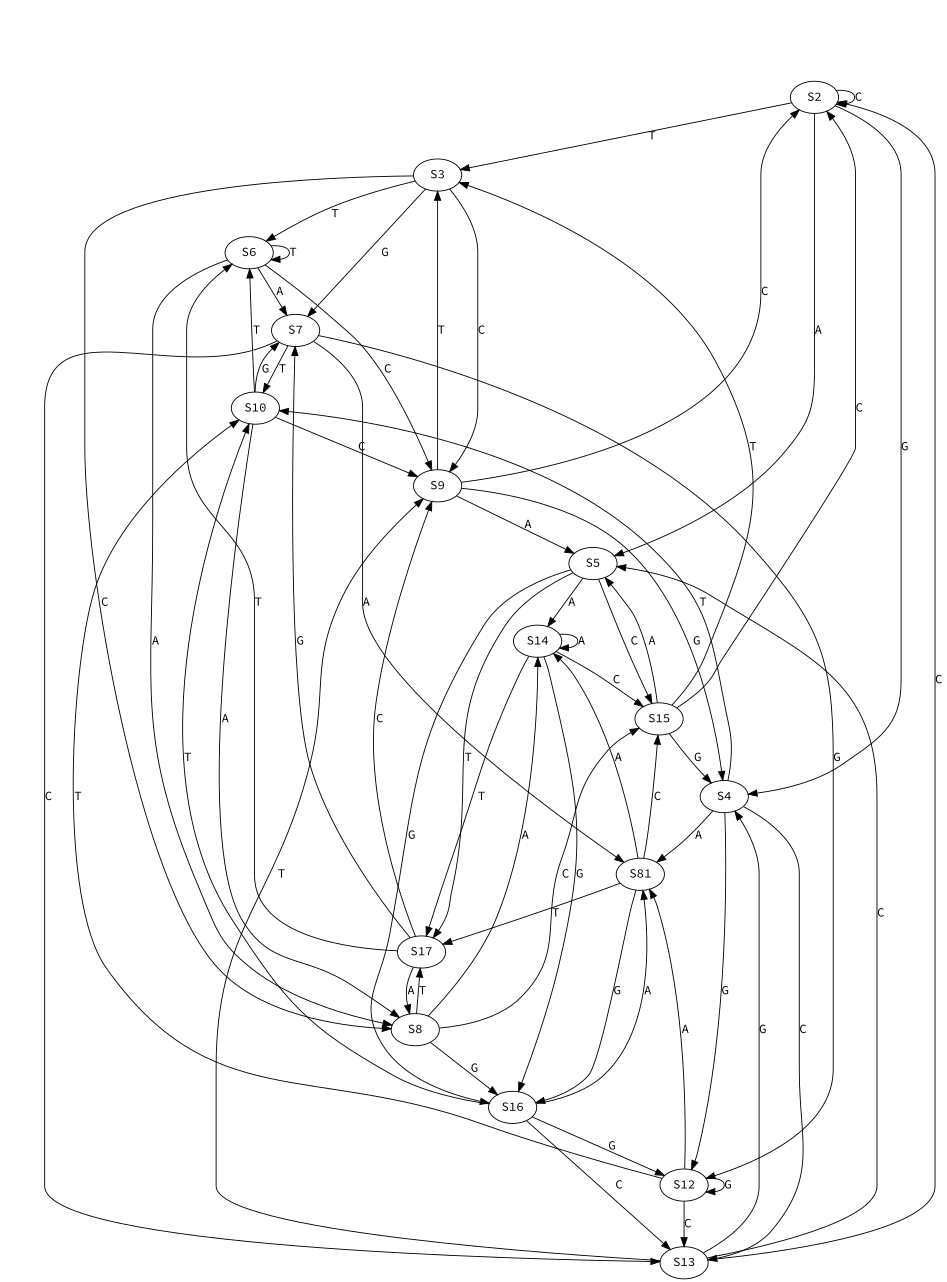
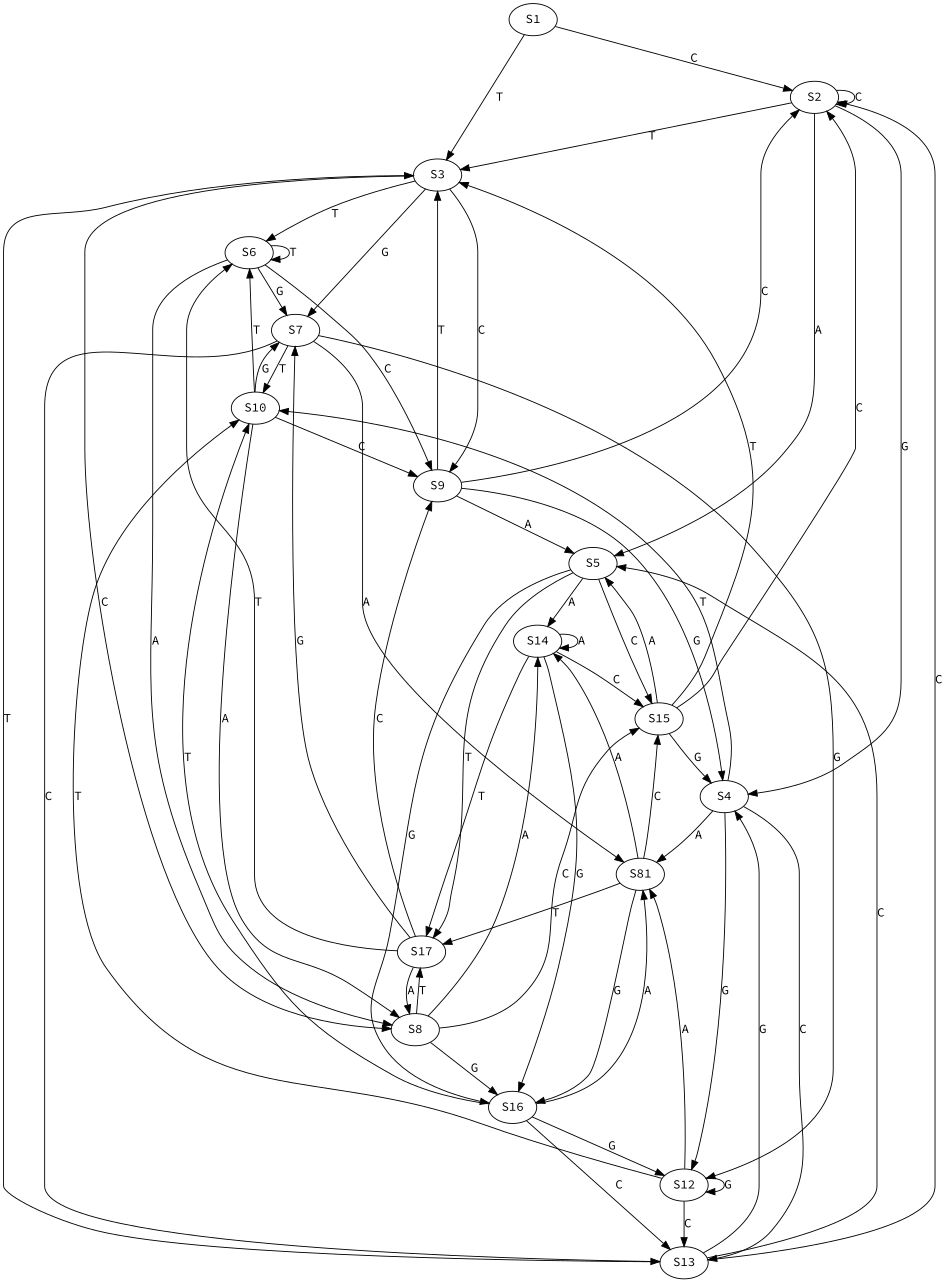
none -> (533, 20)
(280, 292) -> (280, 292)
(217, 1049) -> (4, 841)
